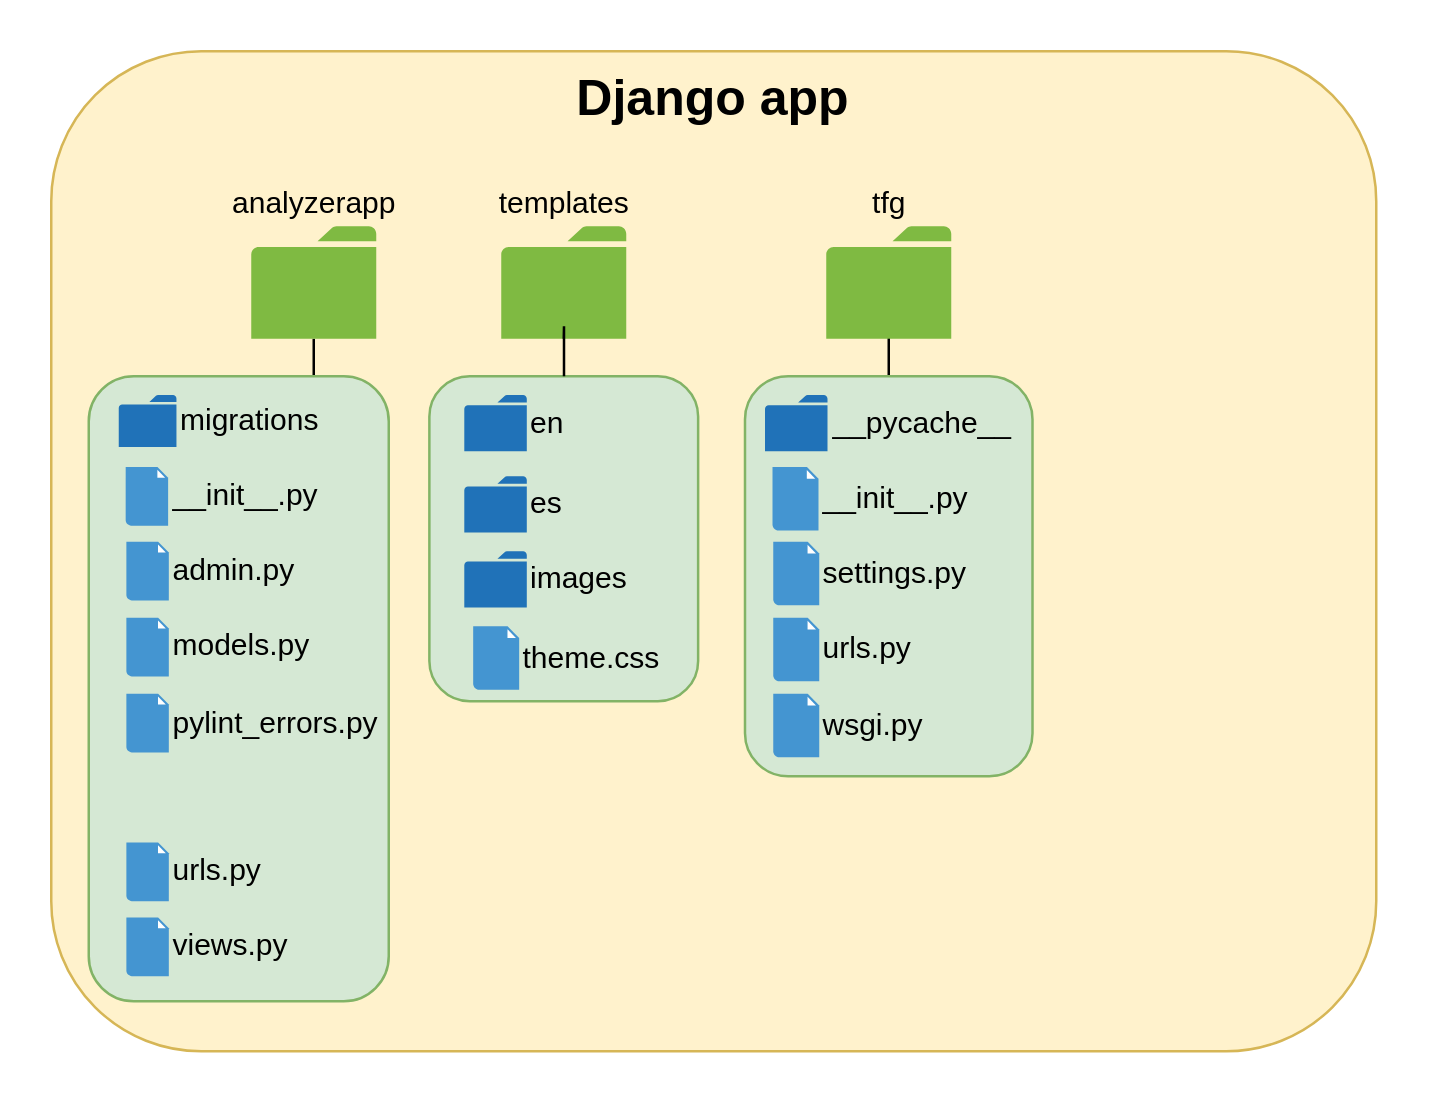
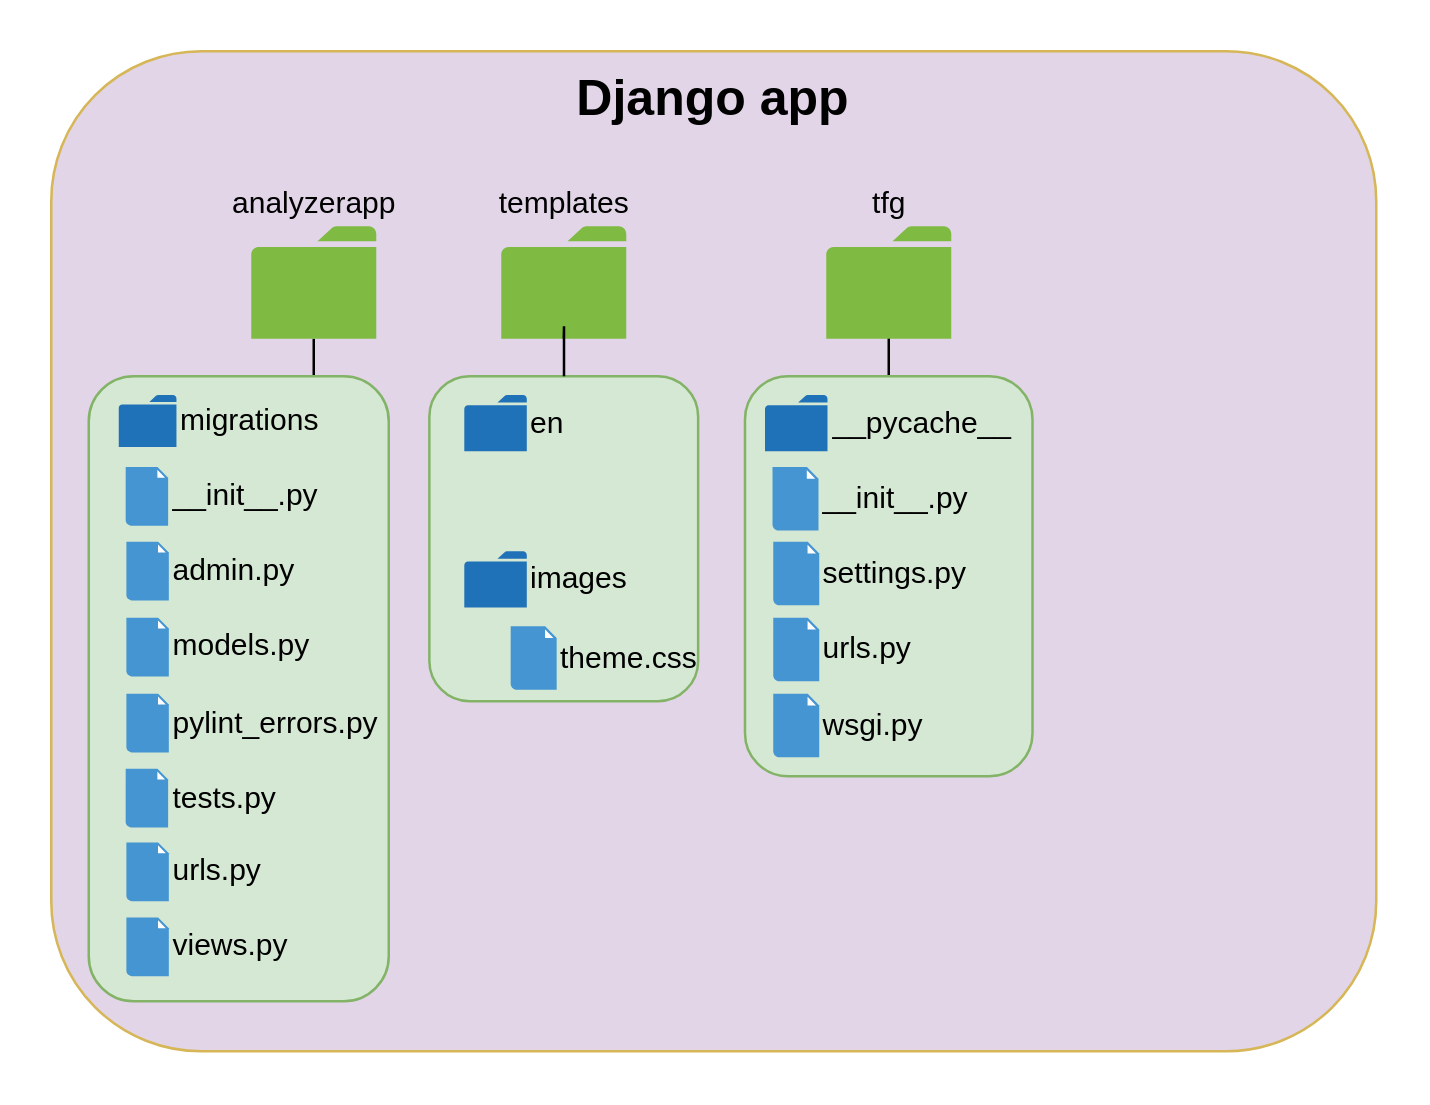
(496, 504) -> none
(714, 551) -> (714, 551)
(496, 658) -> (534, 658)
none -> (147, 798)
